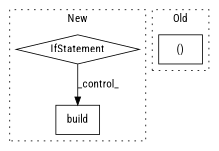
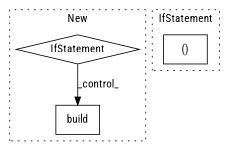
(181, 19) -> (186, 19)
